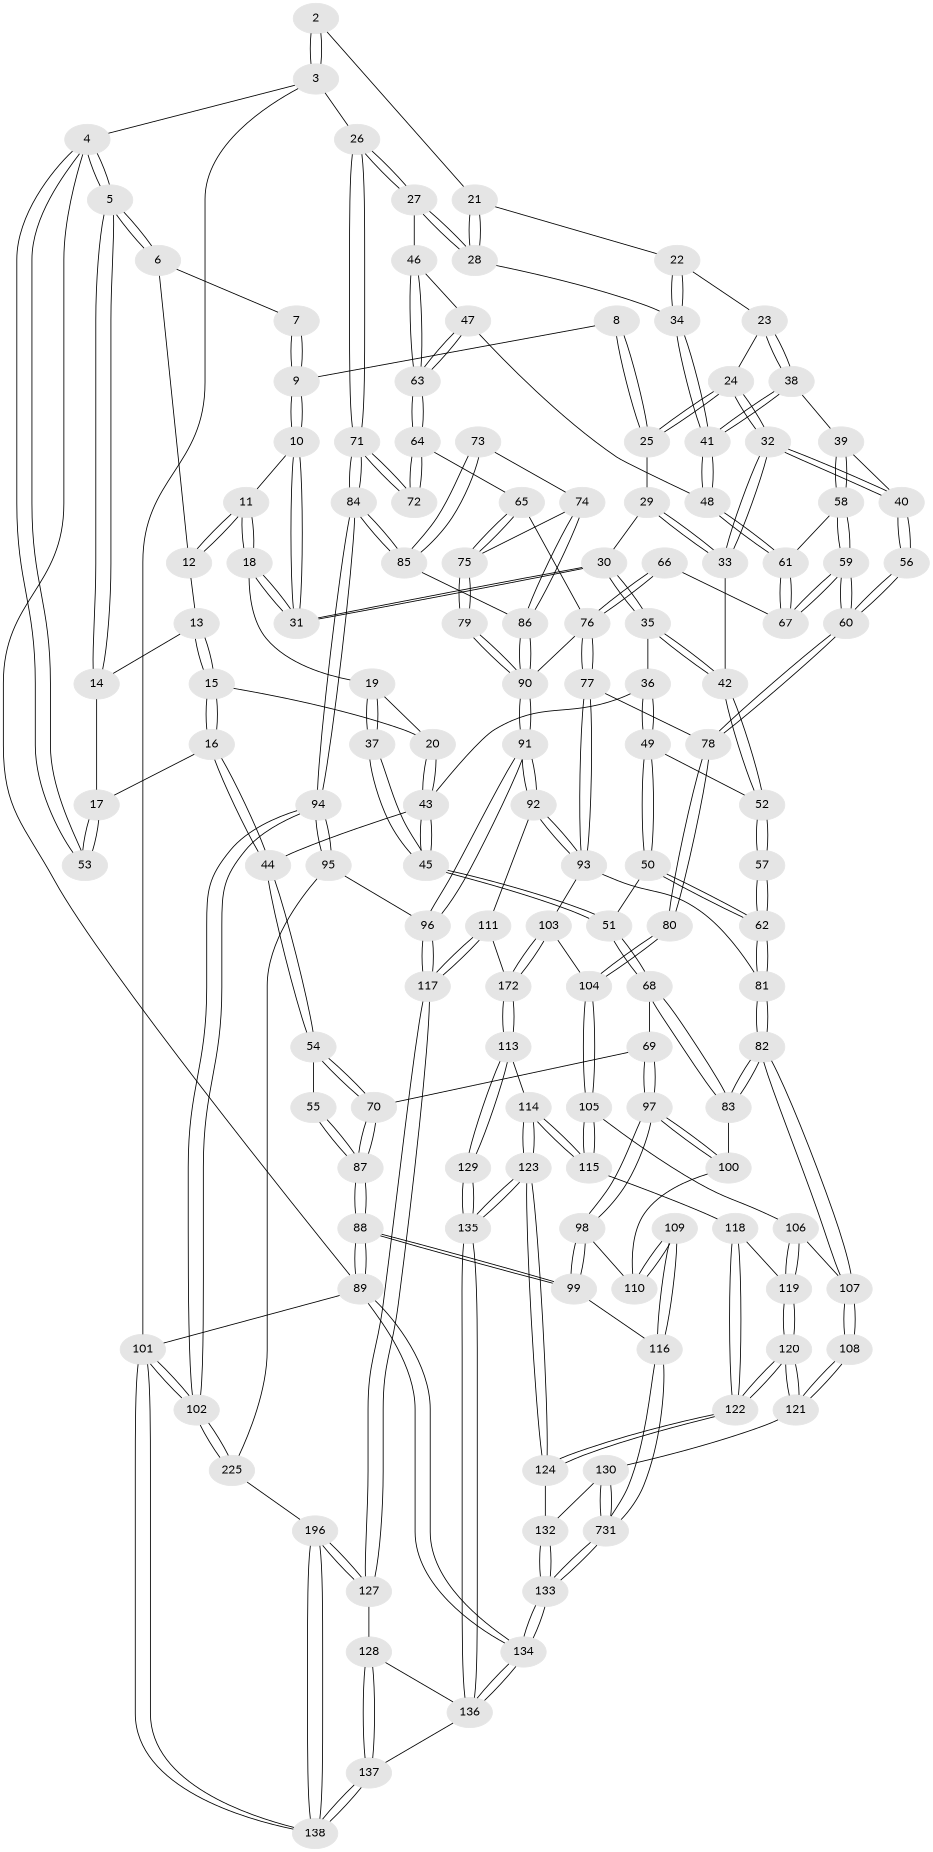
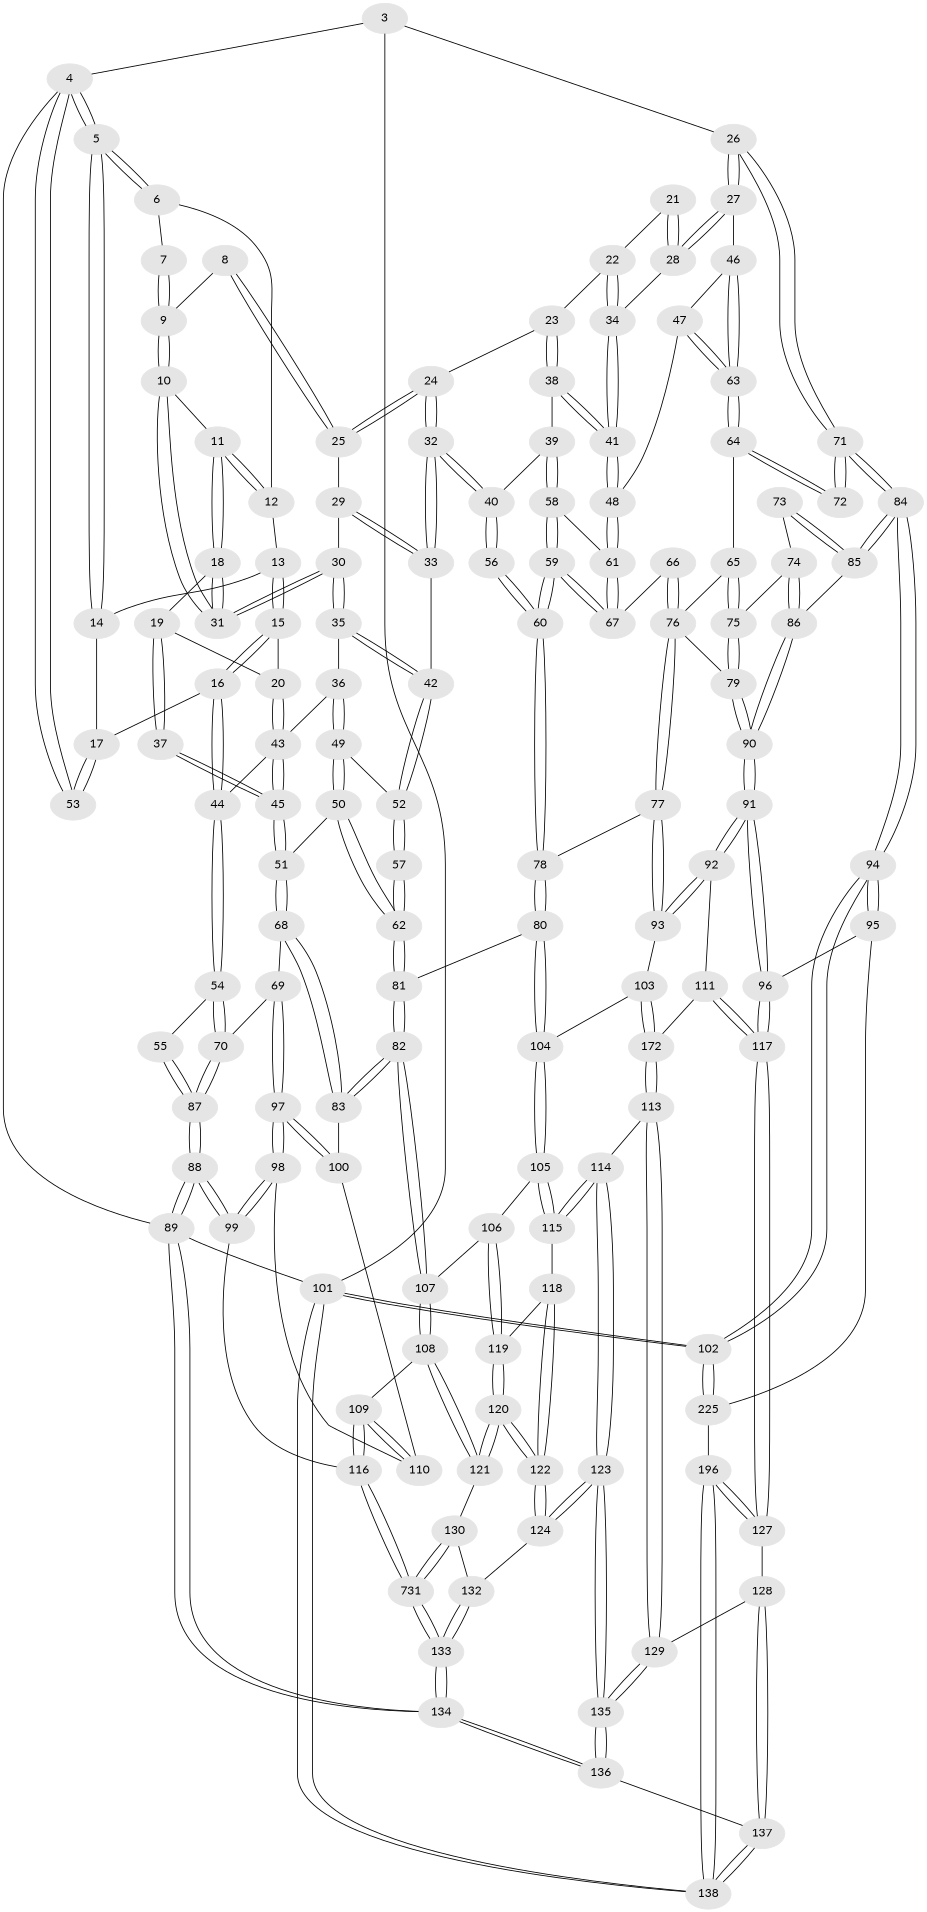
(316, 18) -> none
(556, 654) -> (703, 654)
(691, 905) -> (470, 956)
none -> (390, 1382)
(419, 1682) -> (708, 1622)
